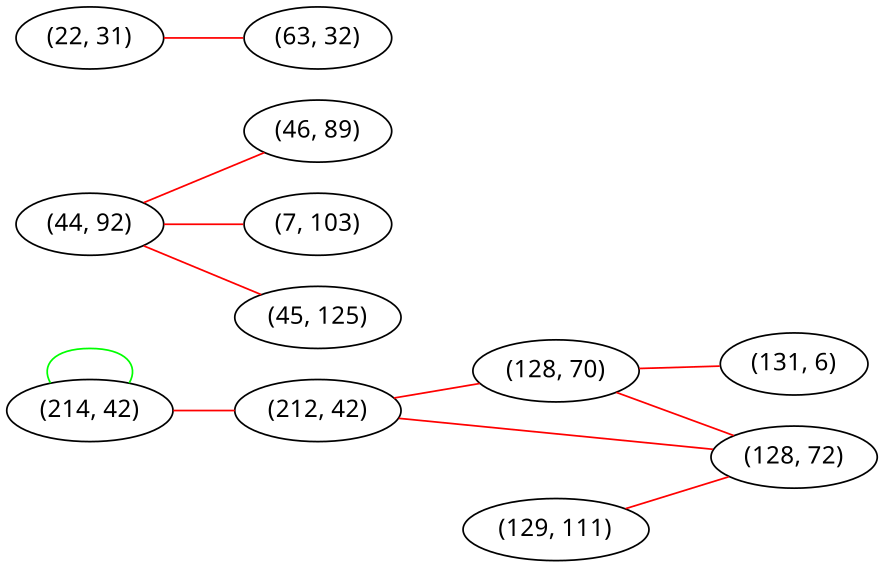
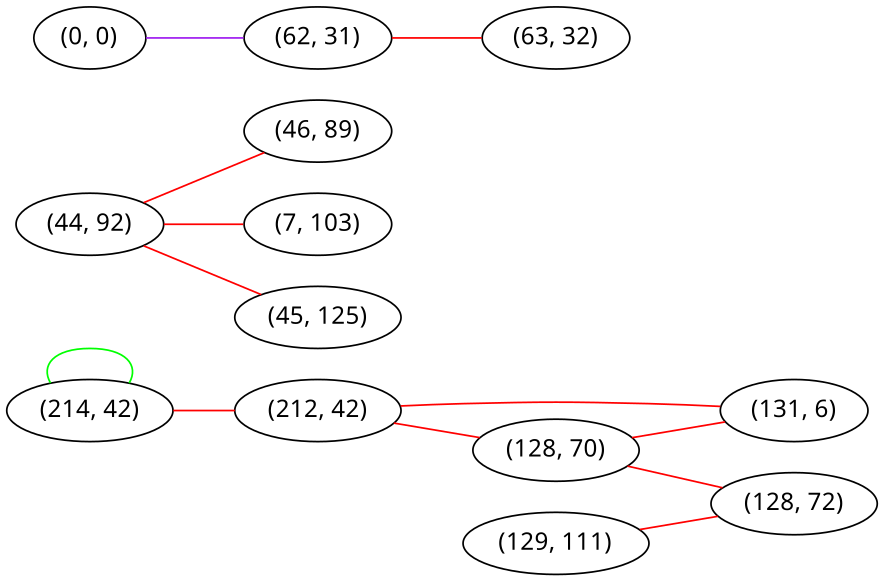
(90, 38) -> (318, 38)
none -> (90, 38)
(556, 434) -> (560, 402)
